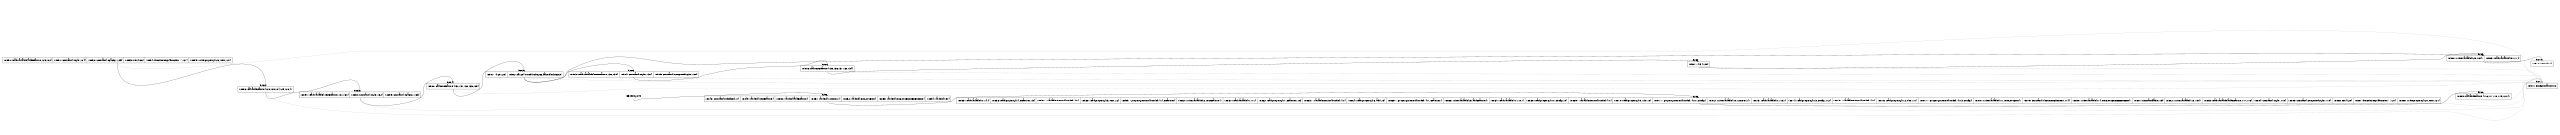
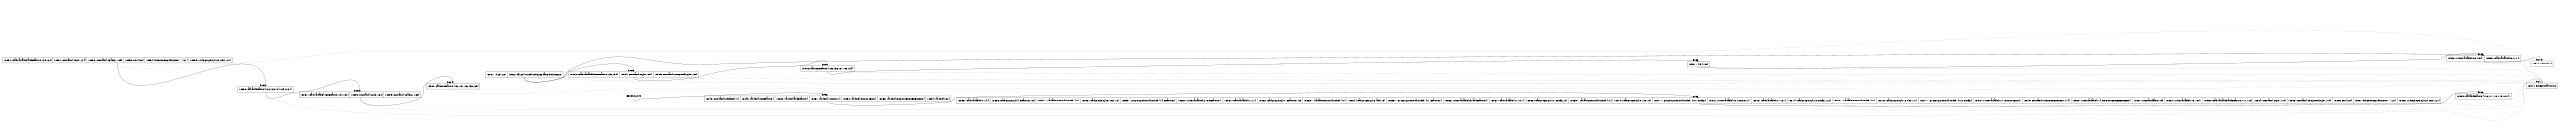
(483, 74) -> none
